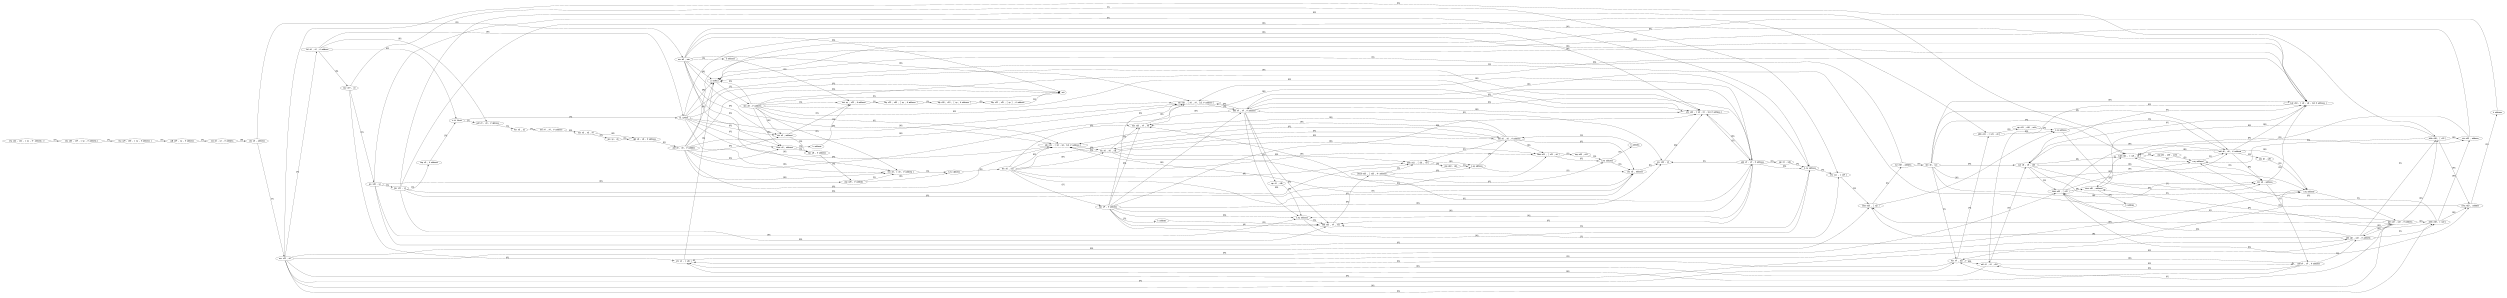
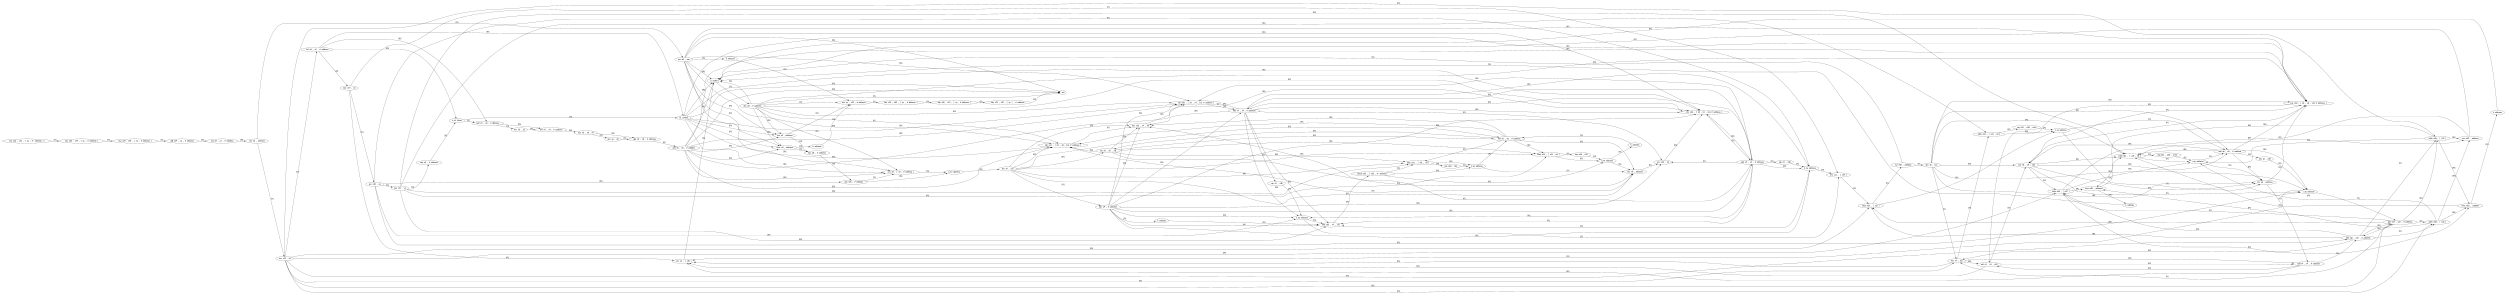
none -> (520, 126)
(1086, 148) -> (1100, 132)
